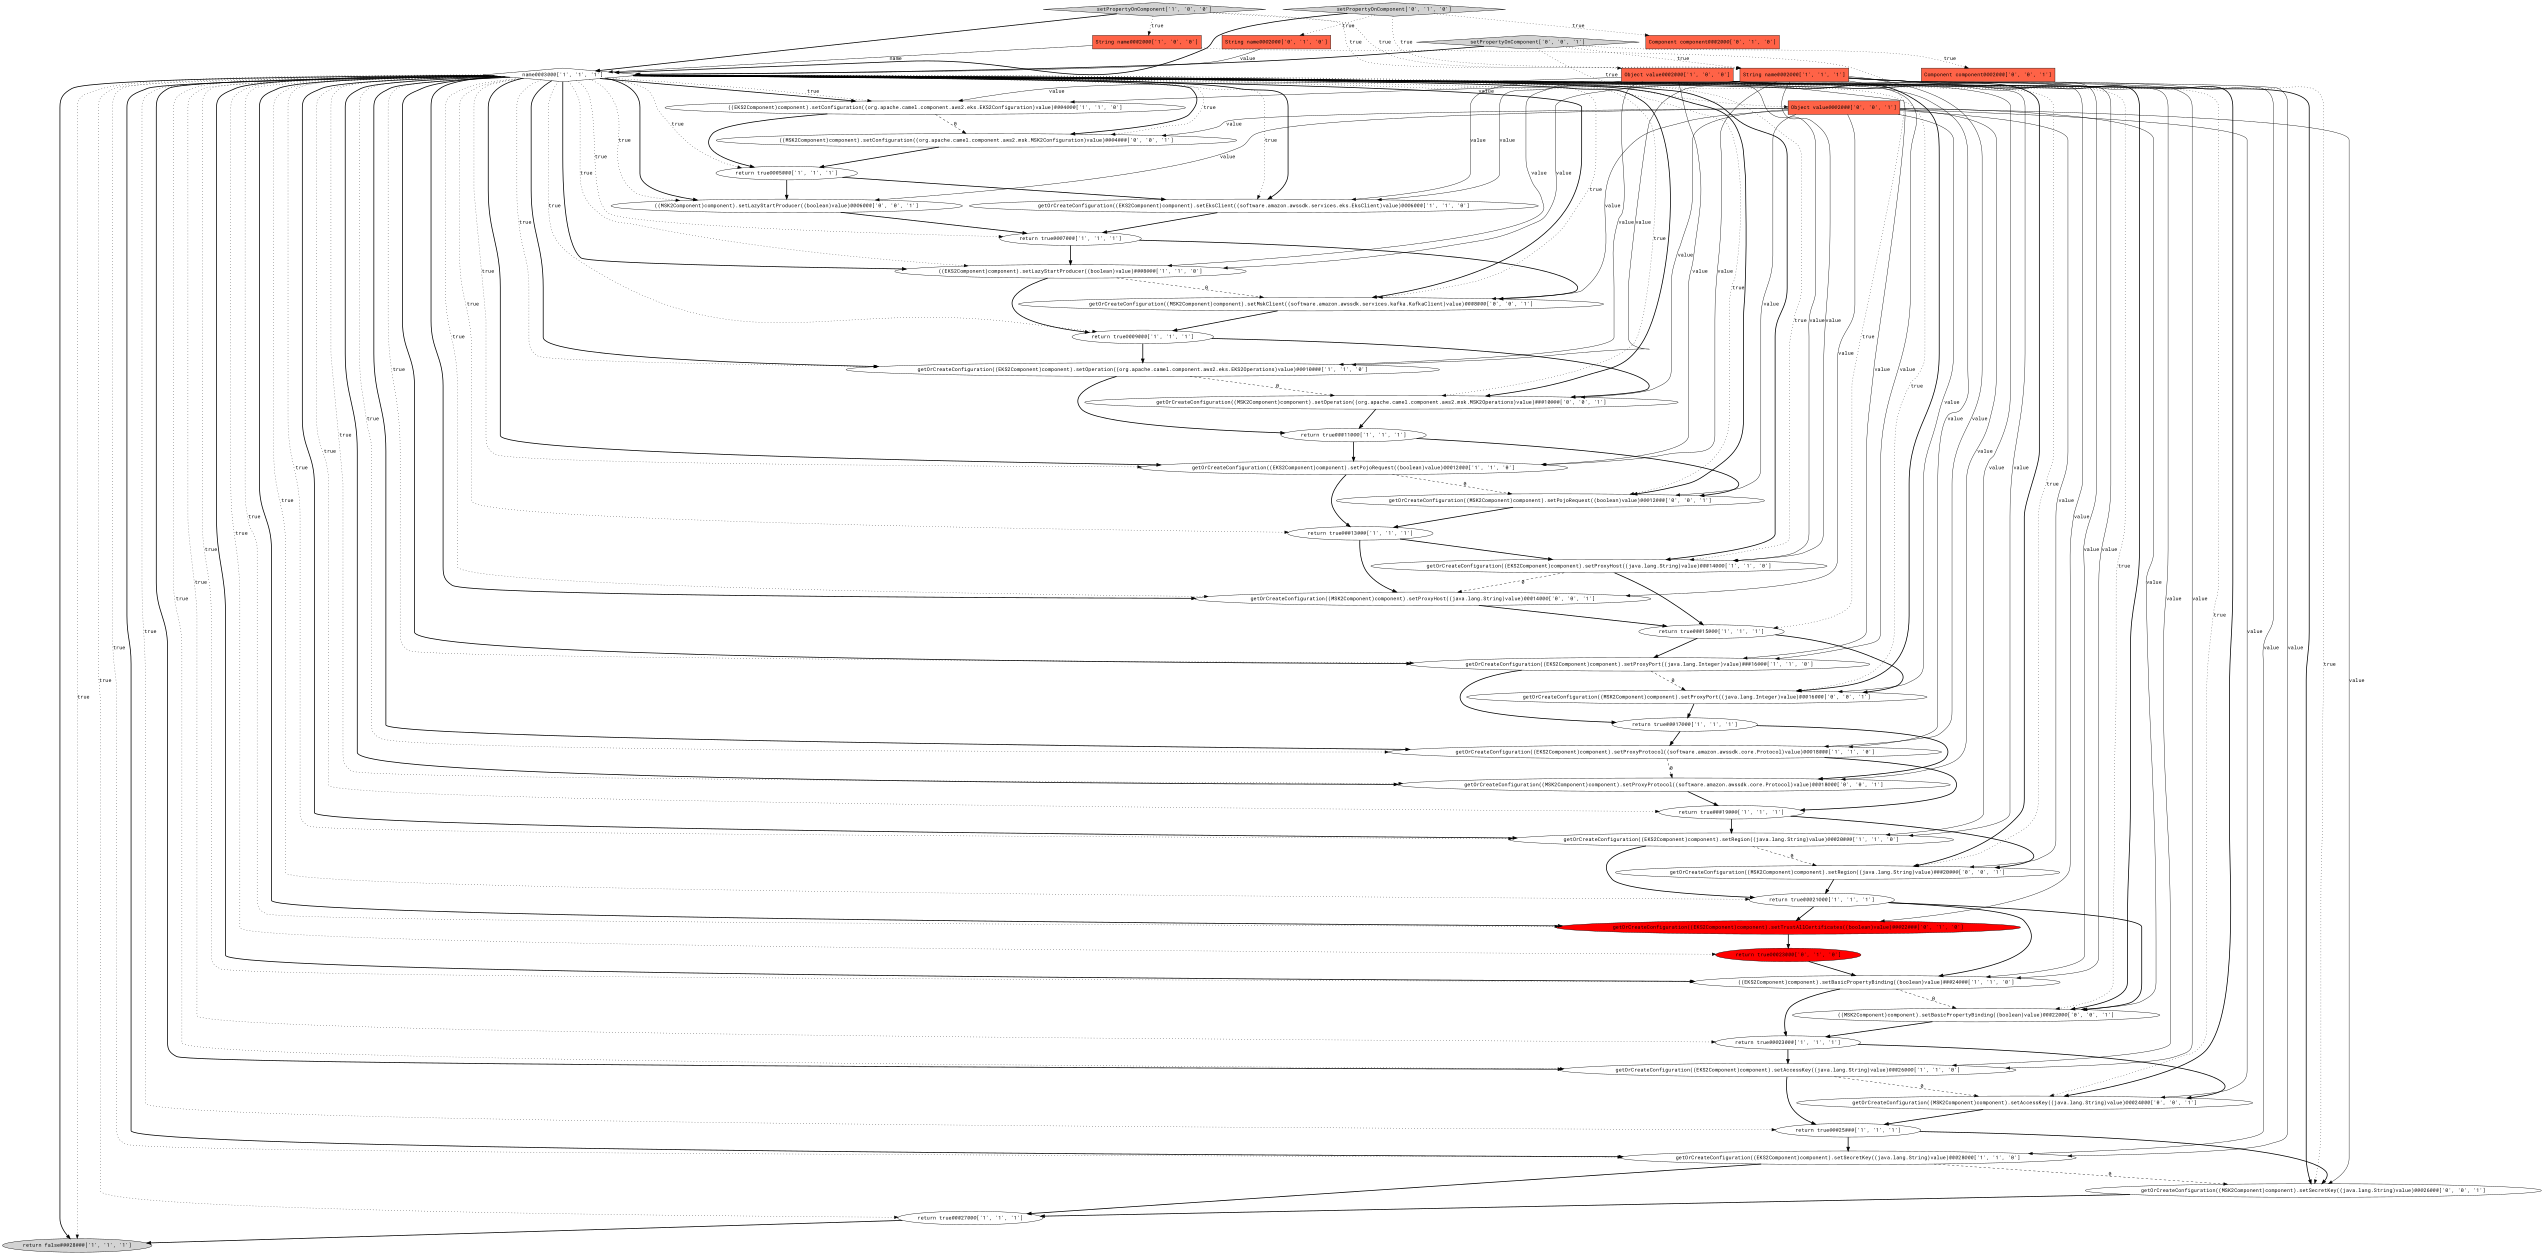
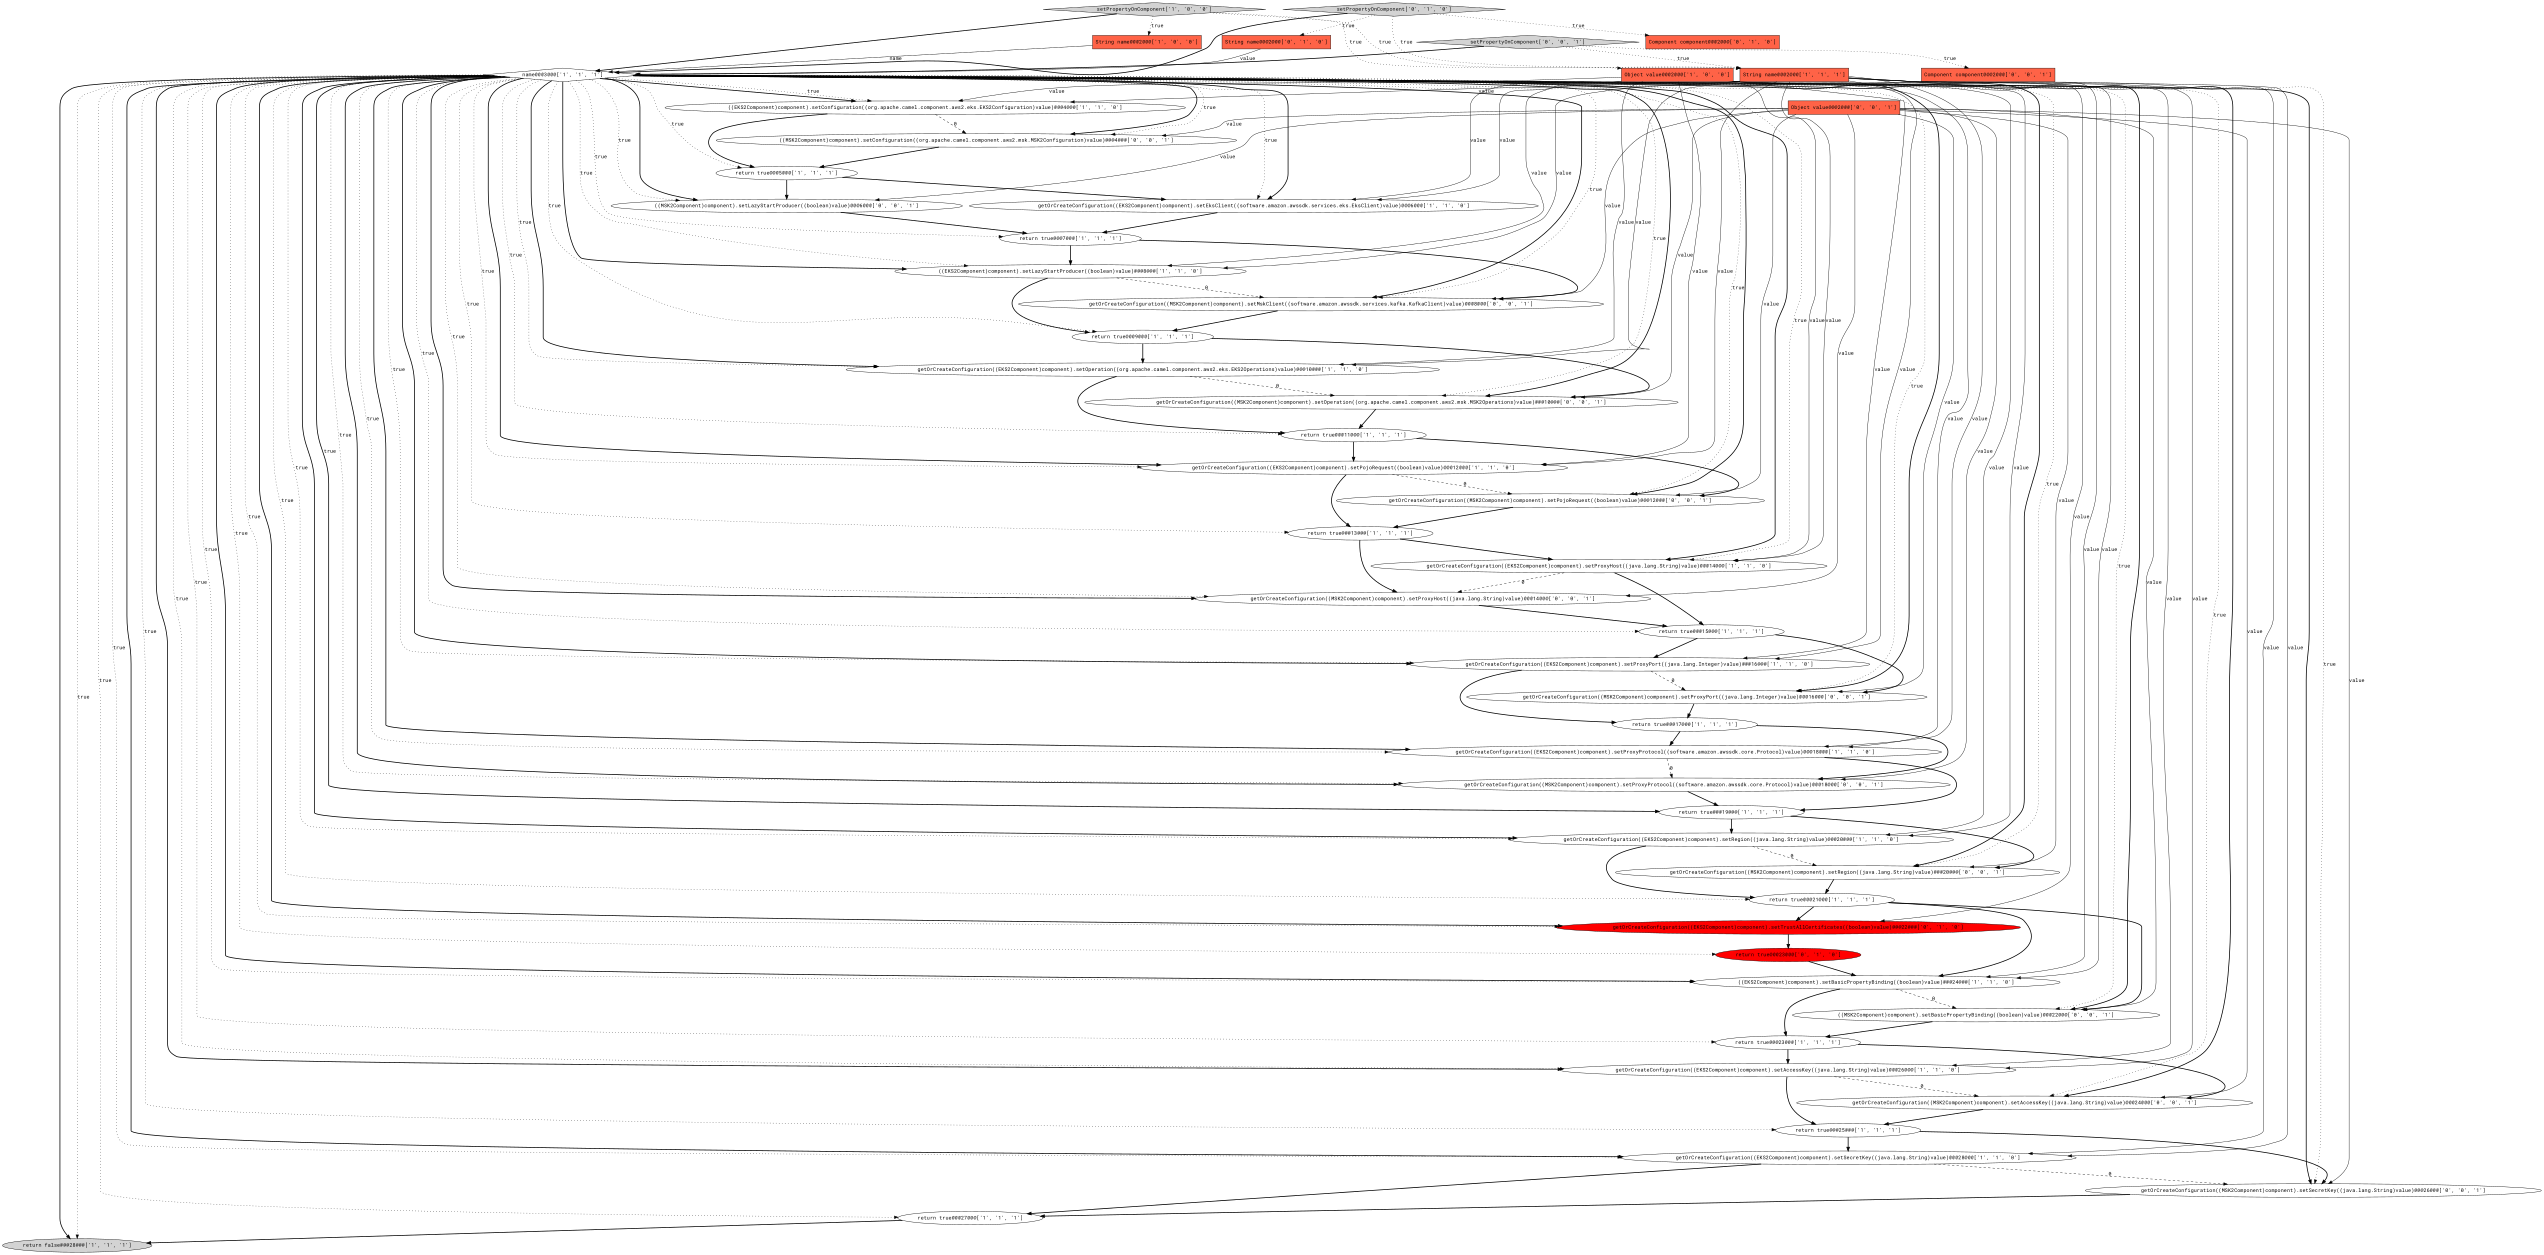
(1852, 68) -> (734, 623)
(1688, 99) -> none
none -> (725, 421)
(555, 798) -> (555, 798)
